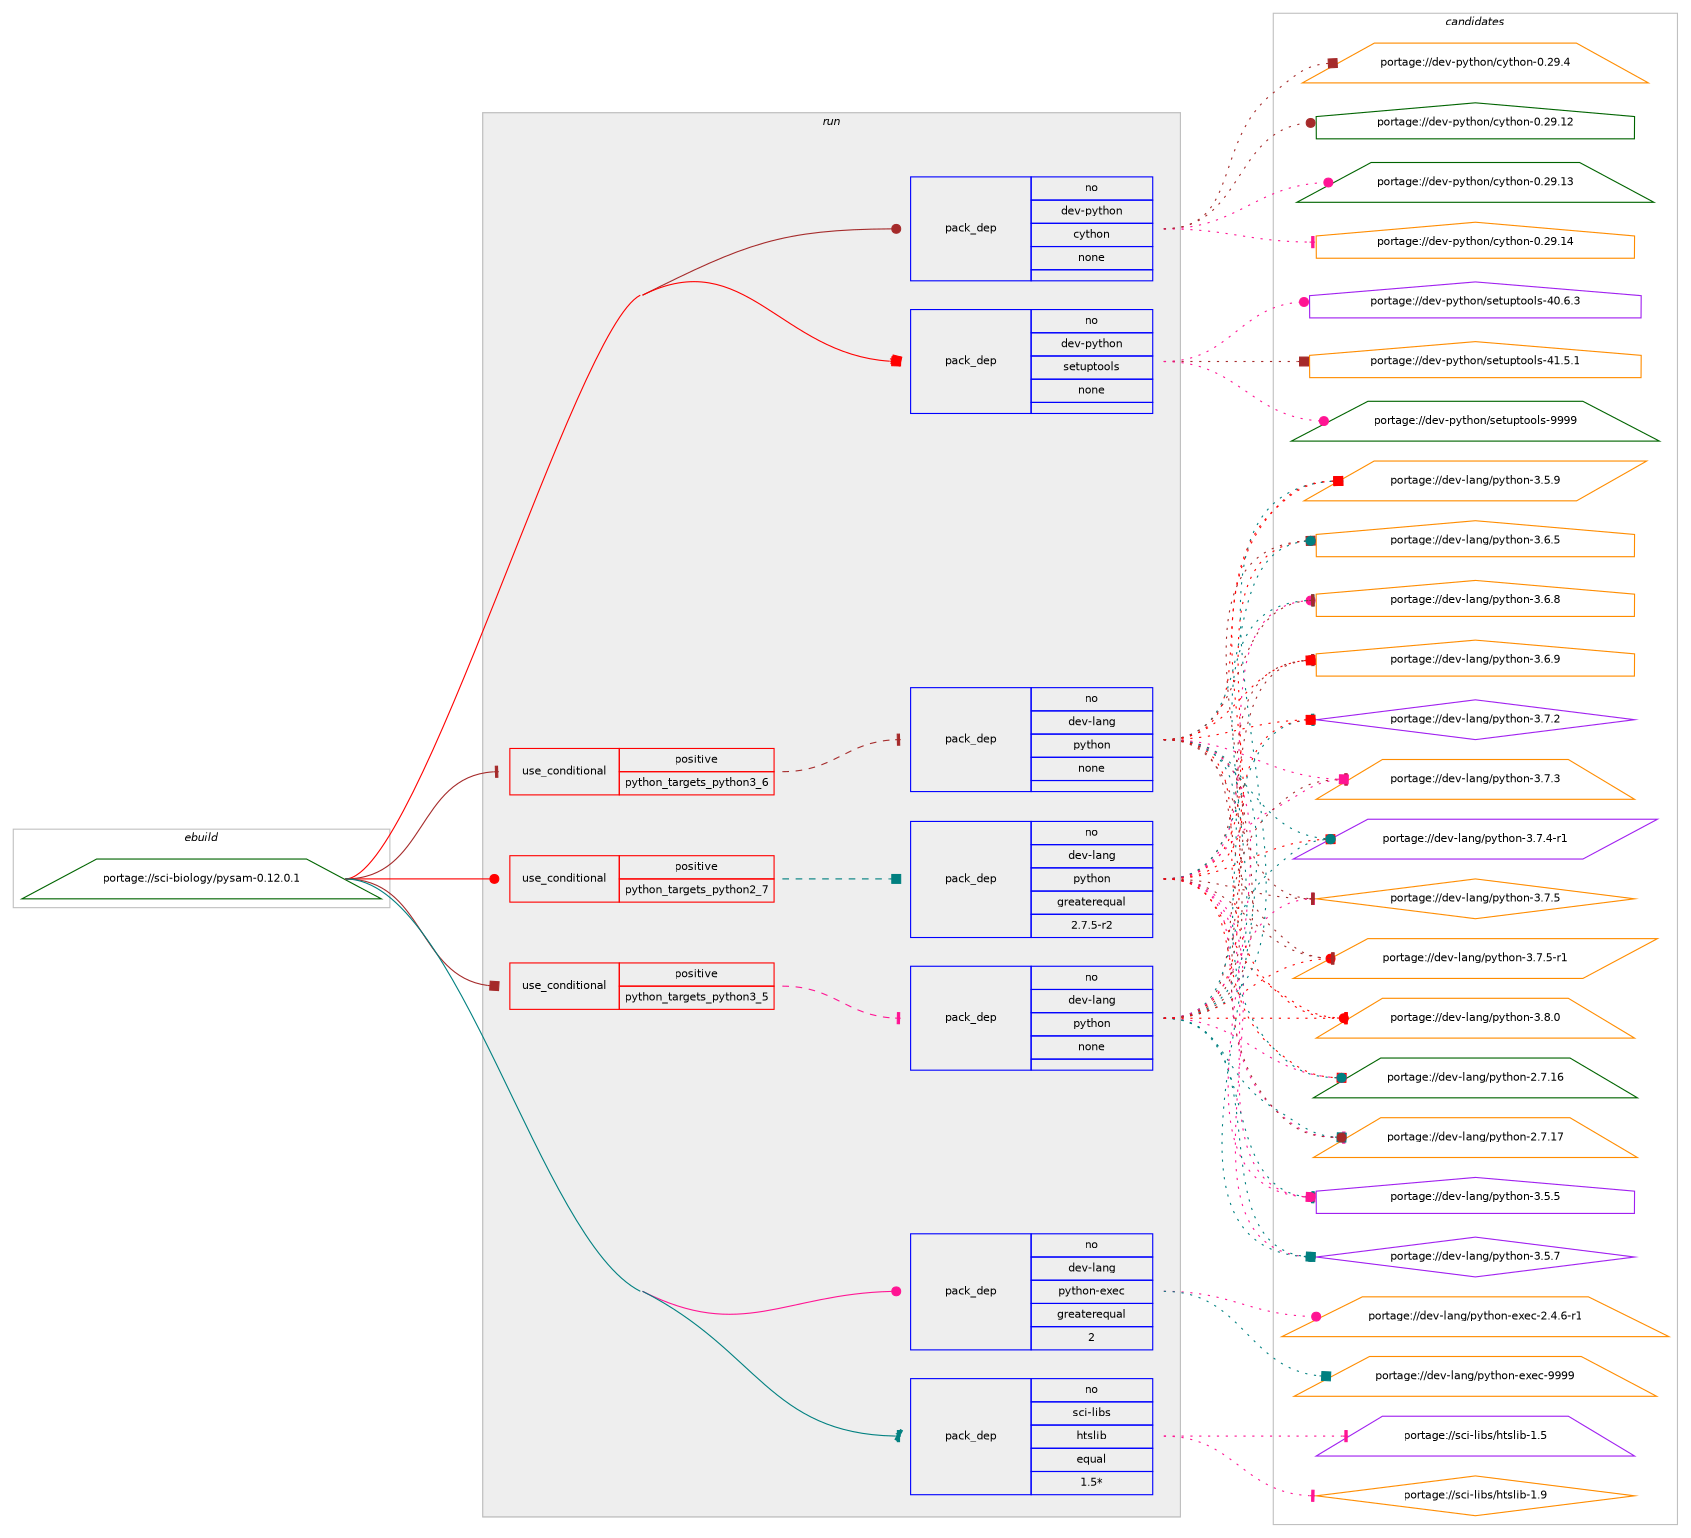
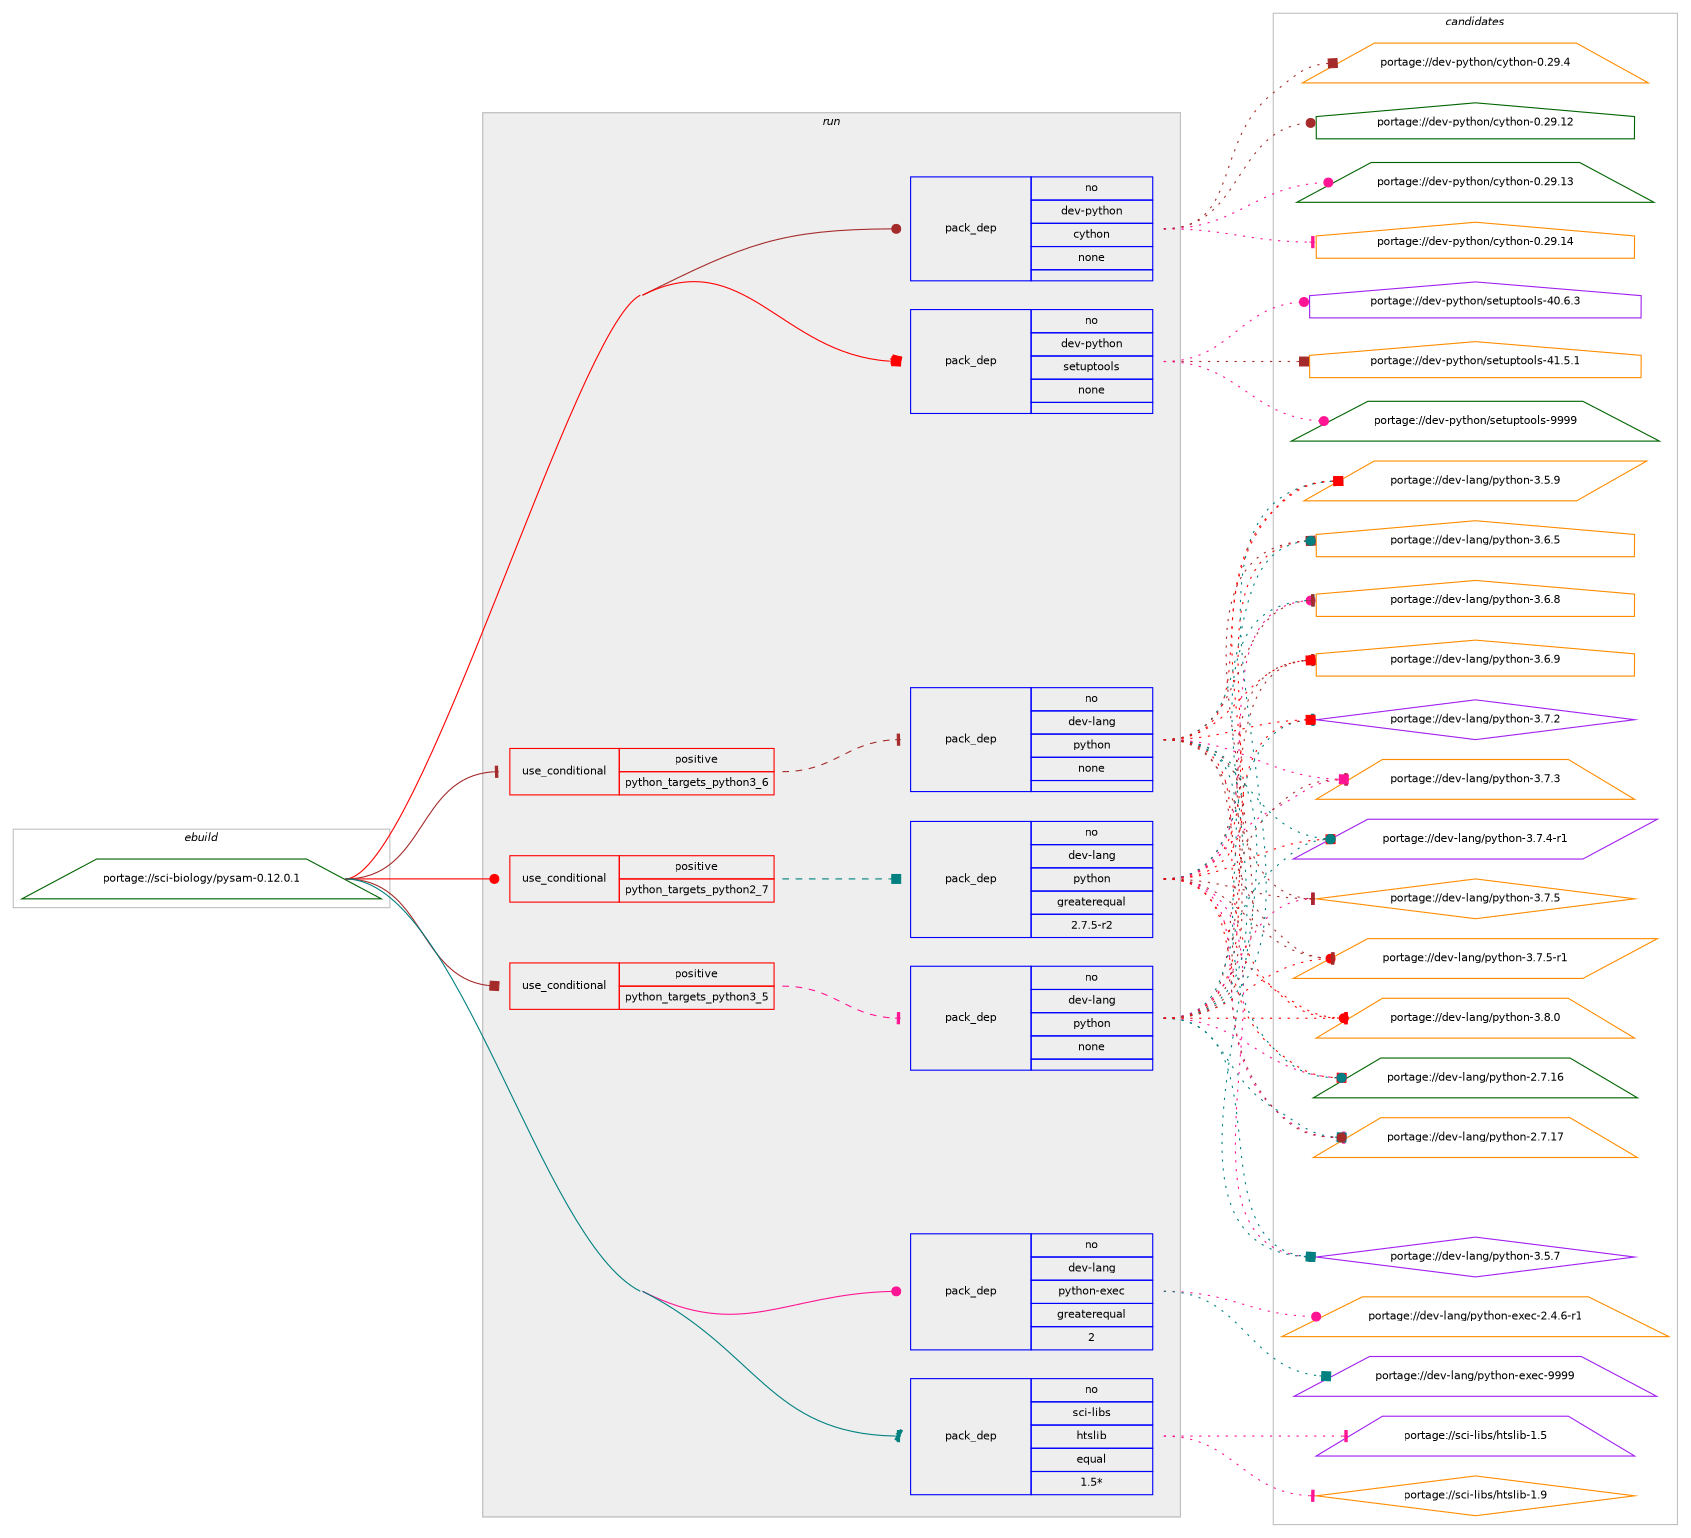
(1475, 1197) -> none
(1475, 1376) -> (1475, 1376)
